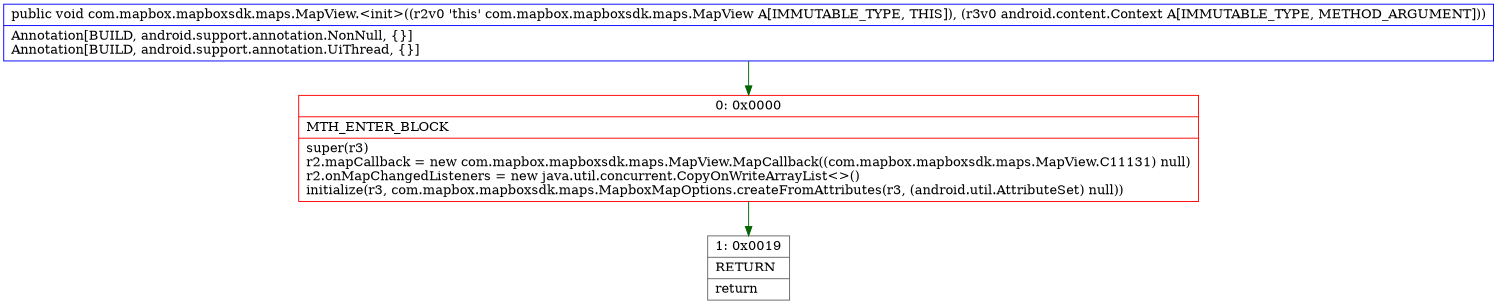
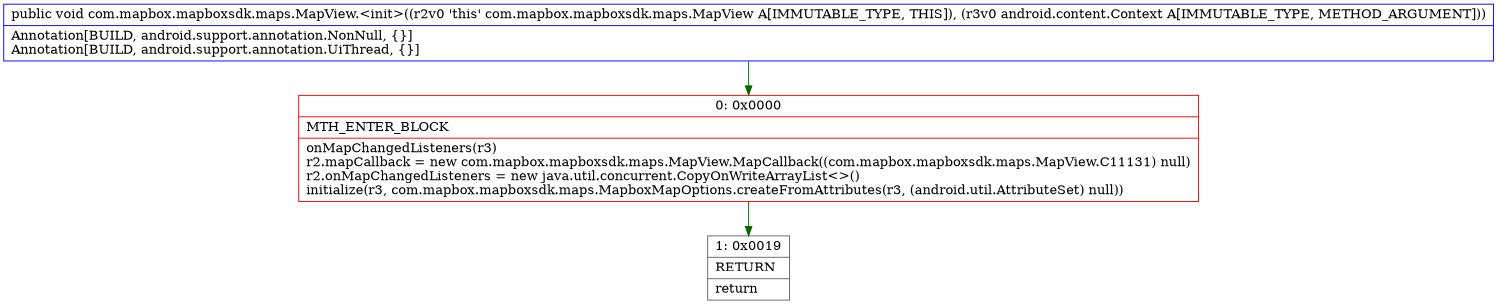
(337, 148) -> (402, 148)
